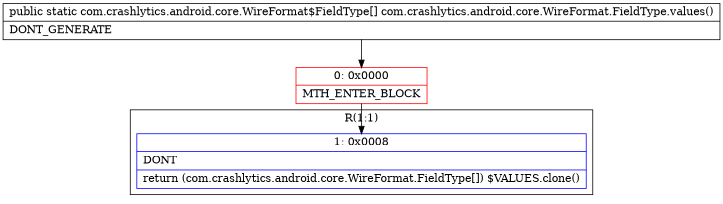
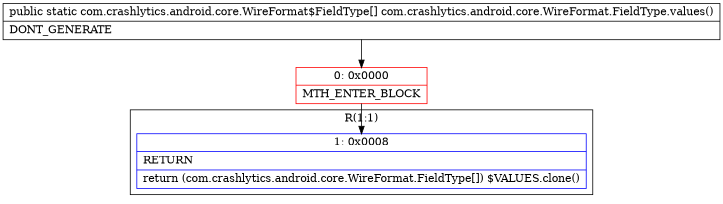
(160, 160) -> (168, 160)
